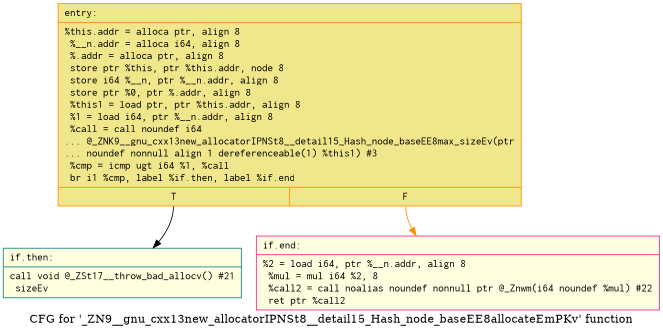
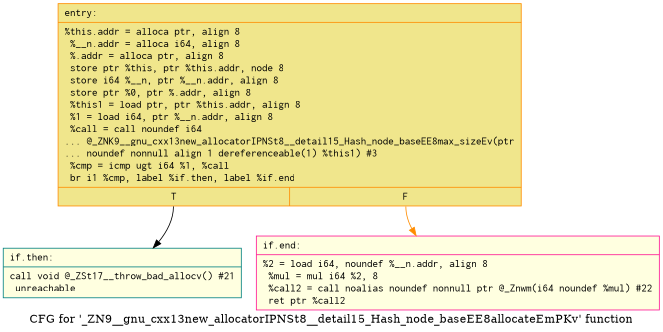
(364, 264) -> (375, 264)
(29, 288) -> (43, 288)
